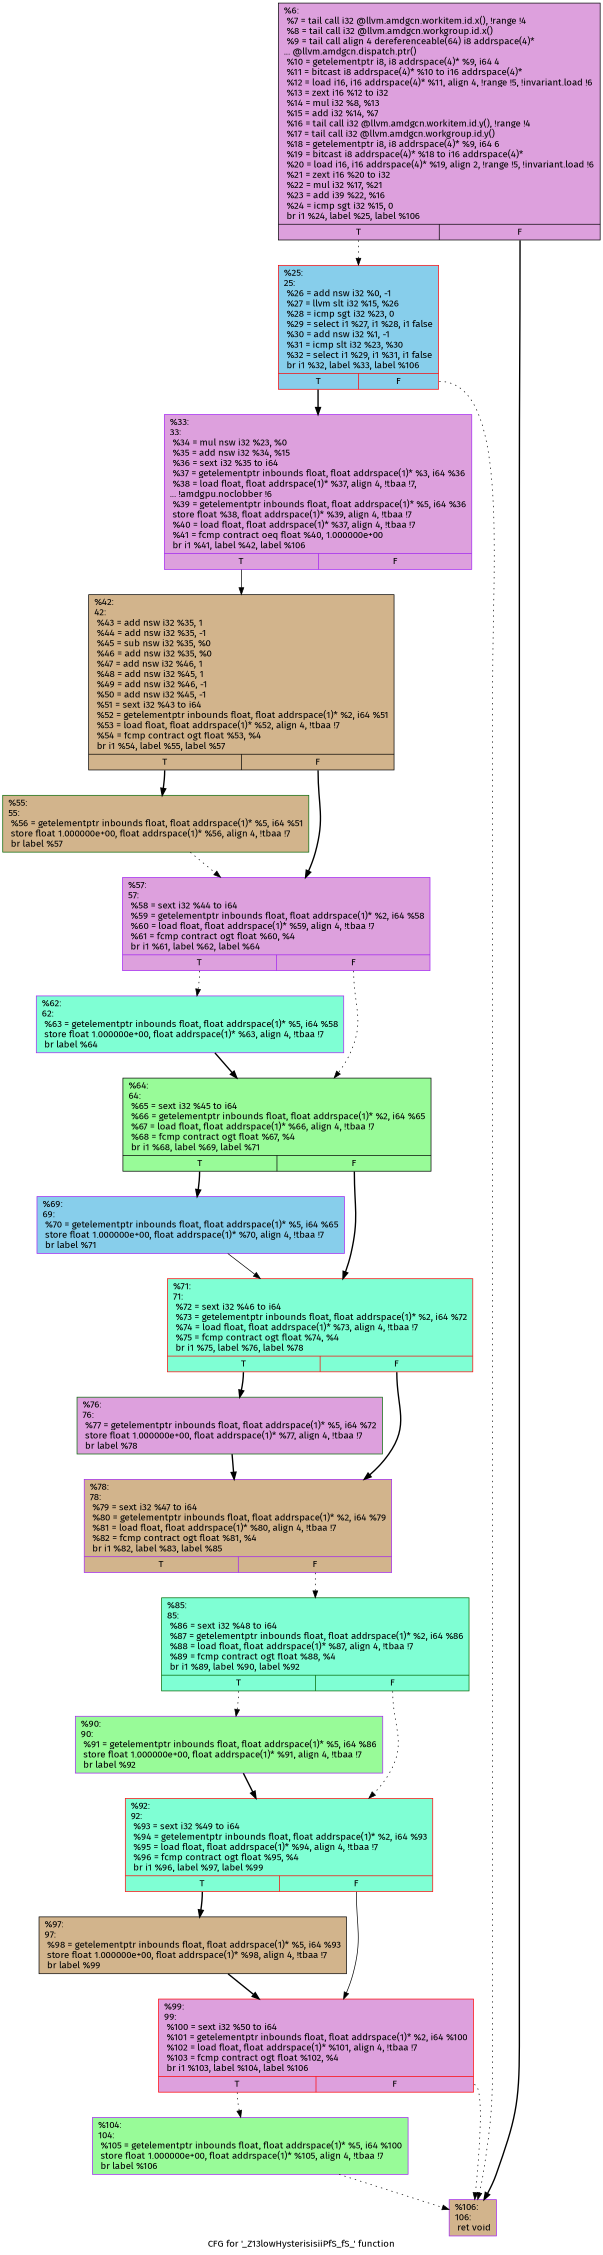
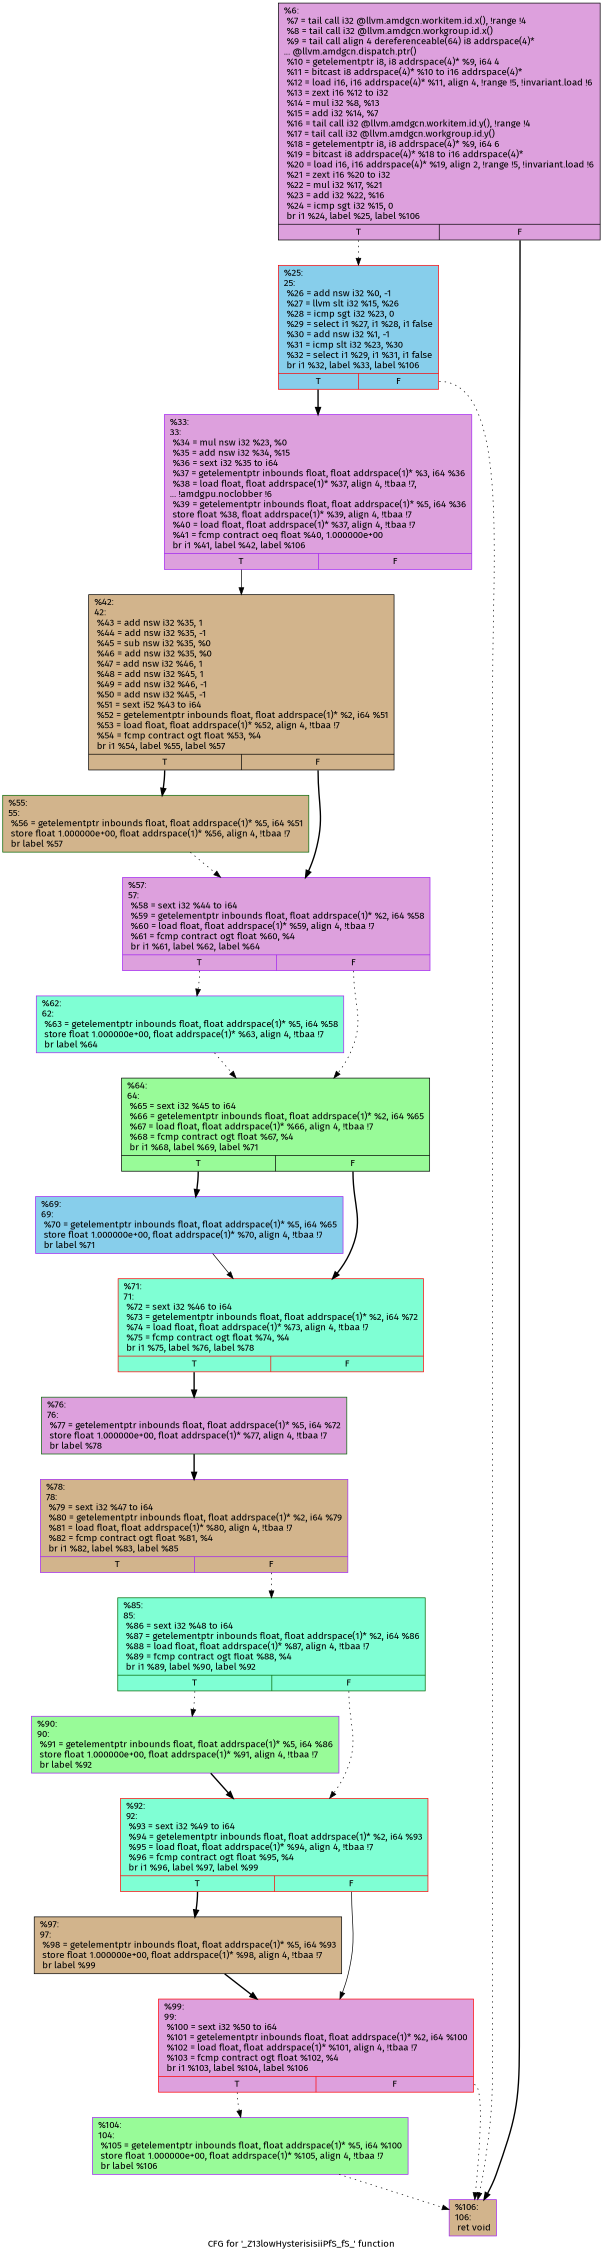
(334, 195) -> (334, 195)
(148, 705) -> (148, 705)
(224, 1063) -> (223, 1063)
(400, 1428) -> none
